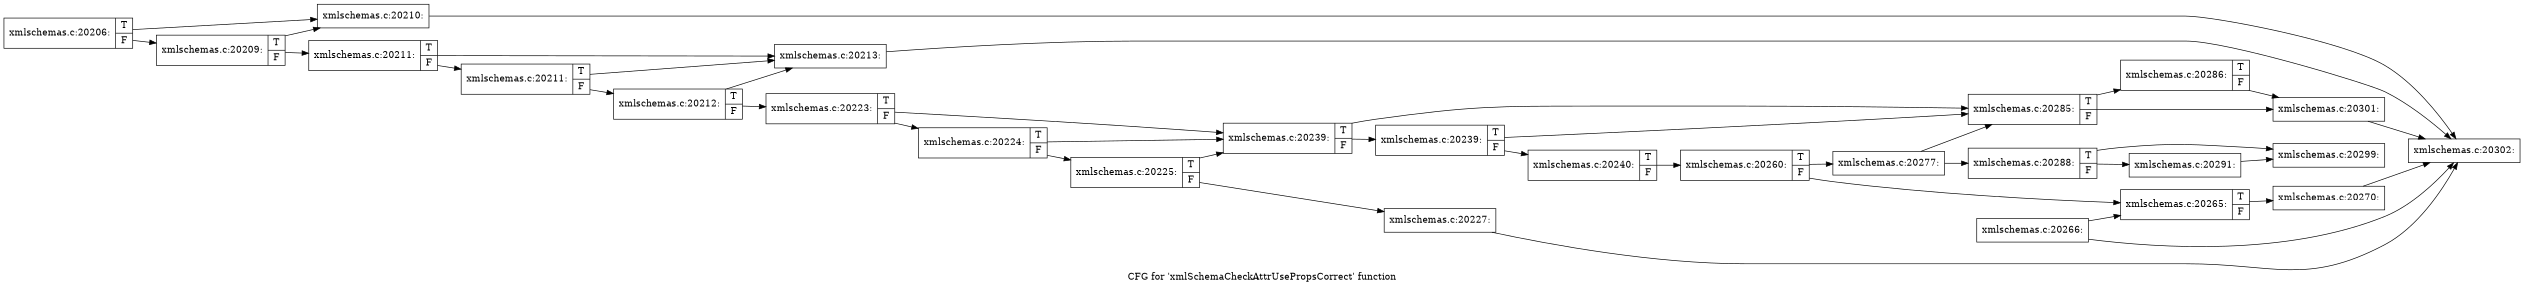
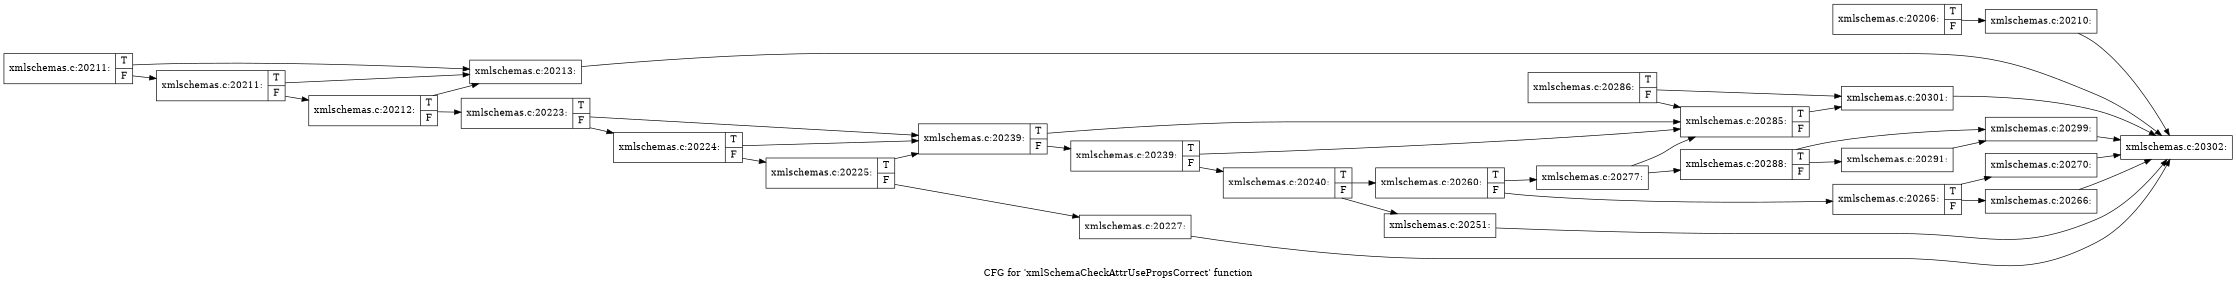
(221, 50) -> none
(2106, 93) -> (1665, 104)
none -> (2105, 138)
(2101, 219) -> (1970, 200)
none -> (1440, 226)
